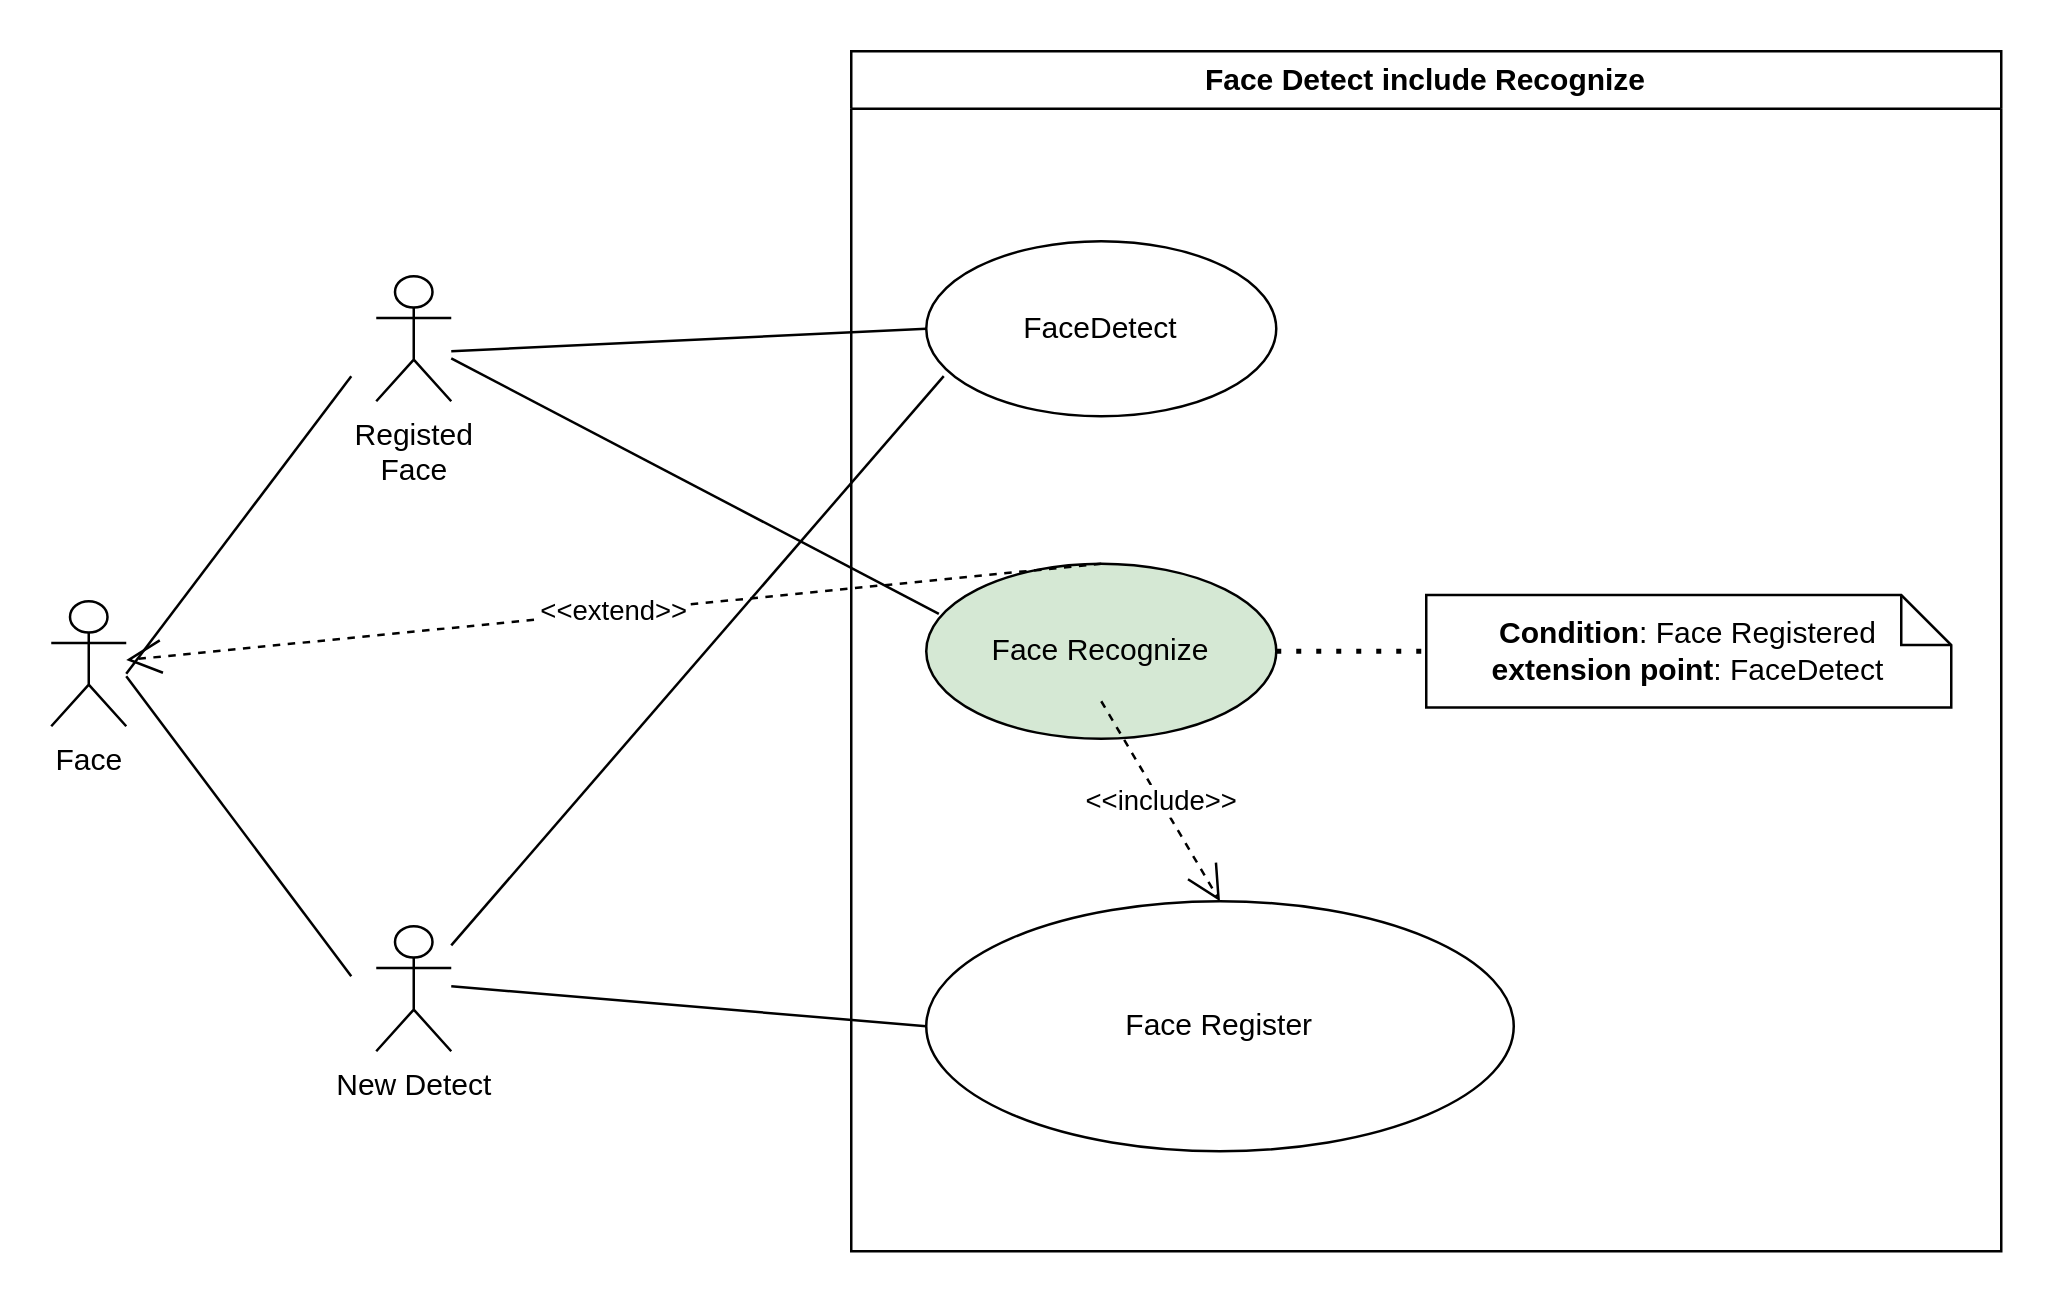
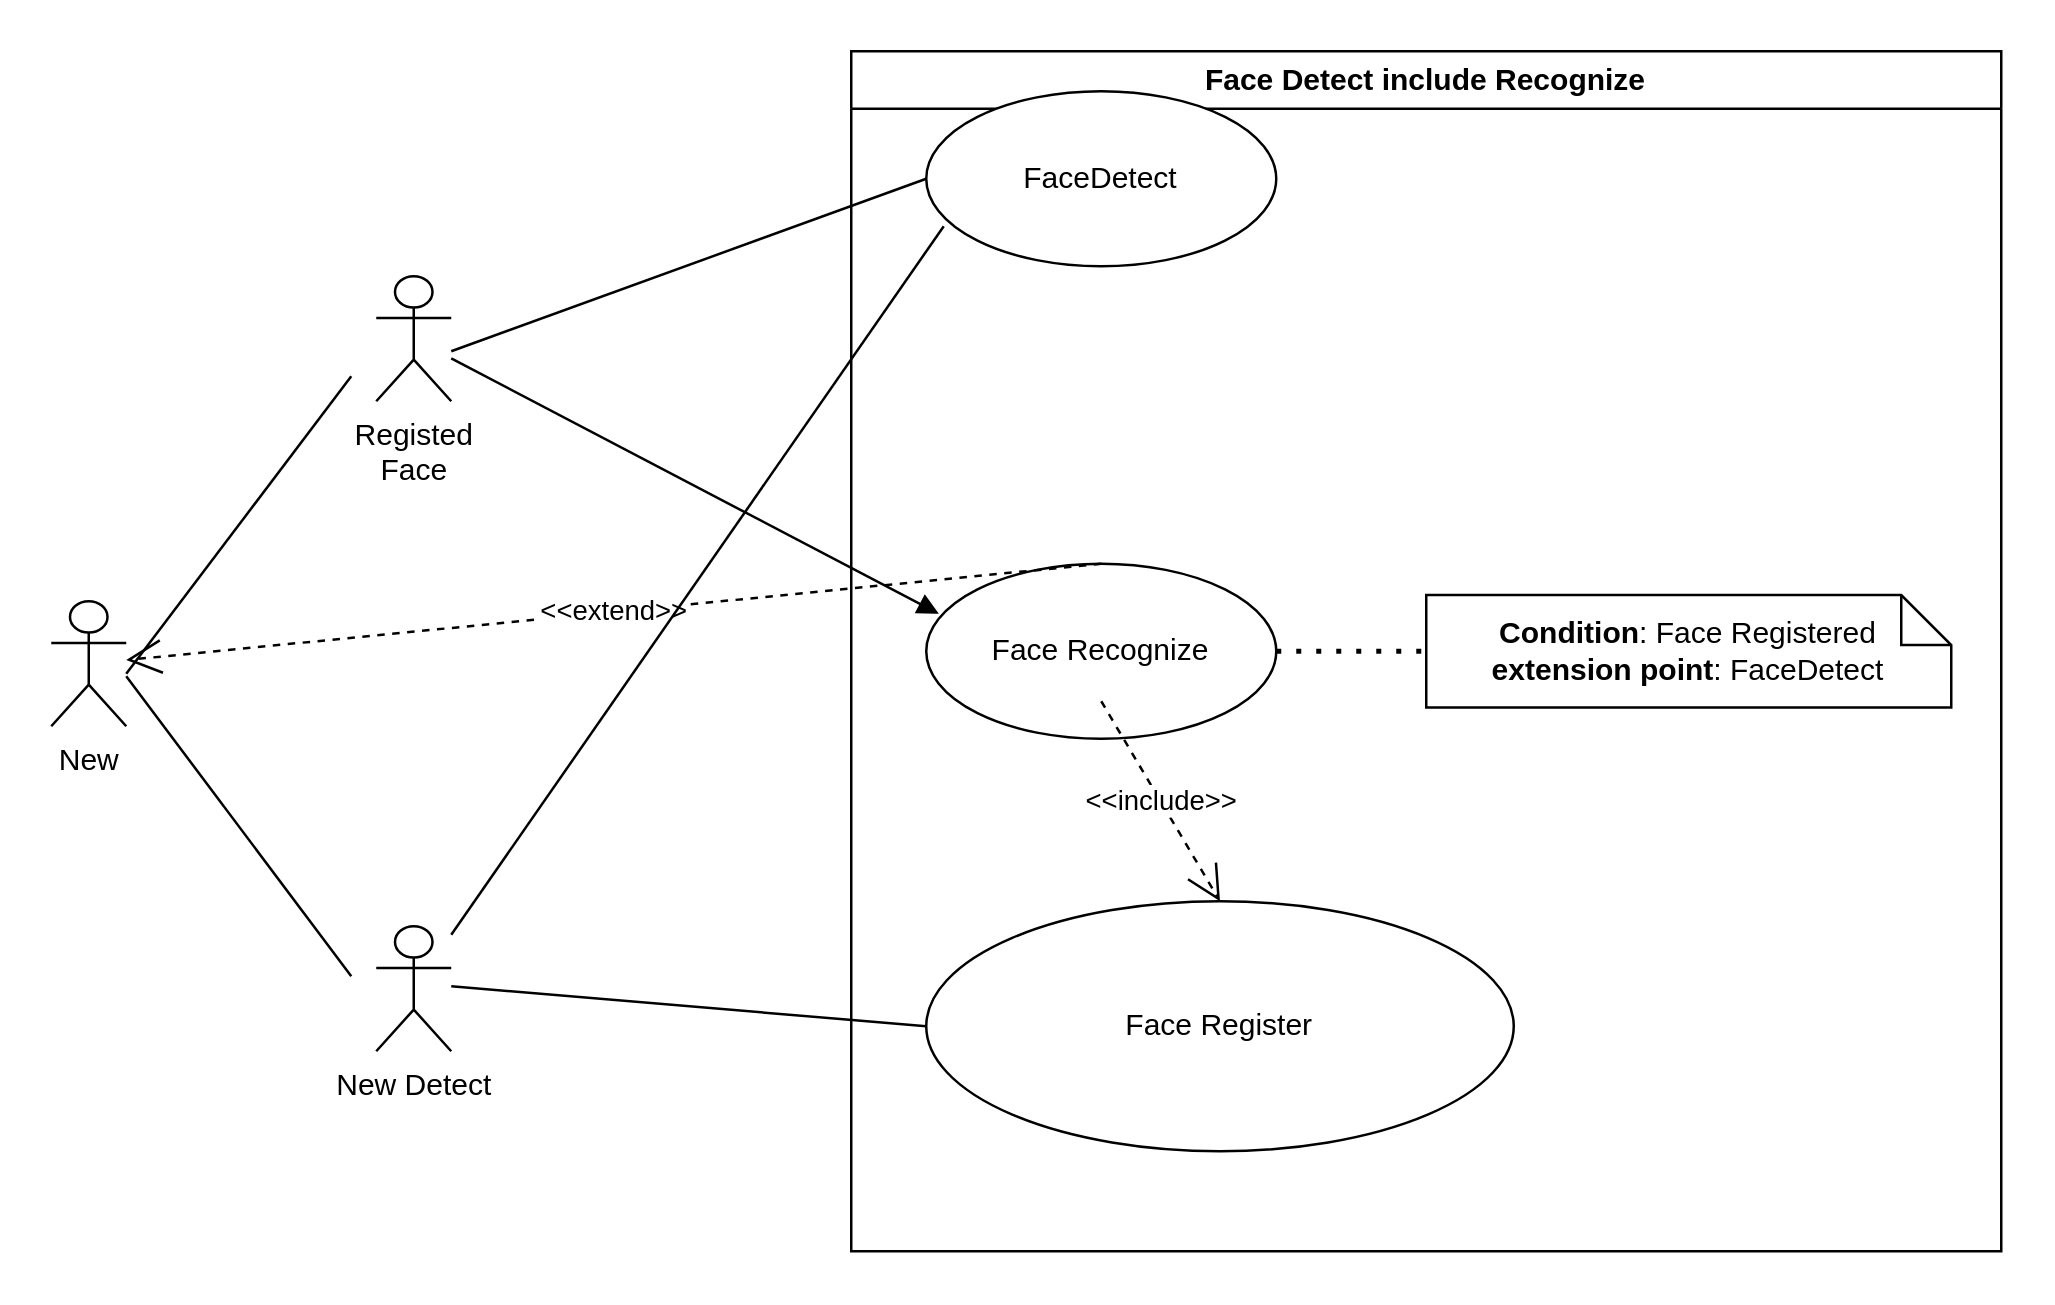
(1101, 329) -> (1101, 179)
(928, 608) -> (919, 603)
(1101, 651) -> (1101, 651)
(90, 762) -> (90, 762)
